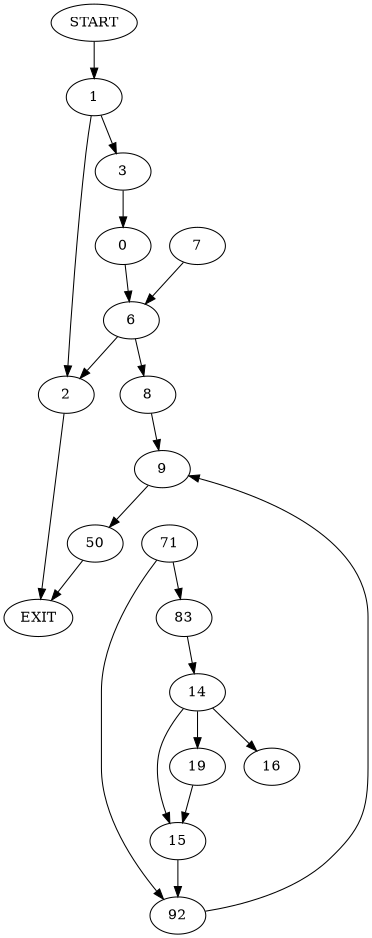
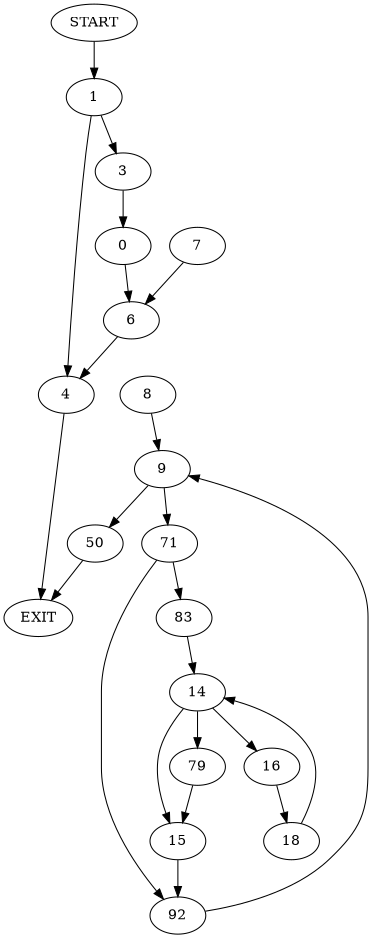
(138, 352) -> none
(66, 395) -> (66, 395)
none -> (165, 501)
(198, 767) -> (198, 767)
none -> (292, 841)
